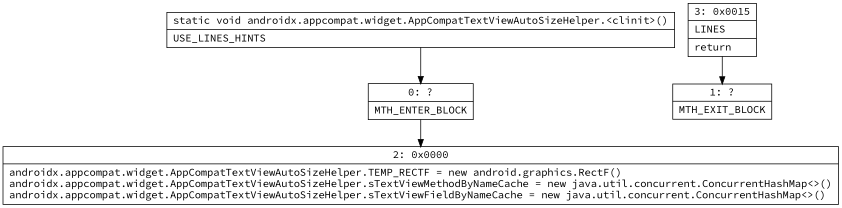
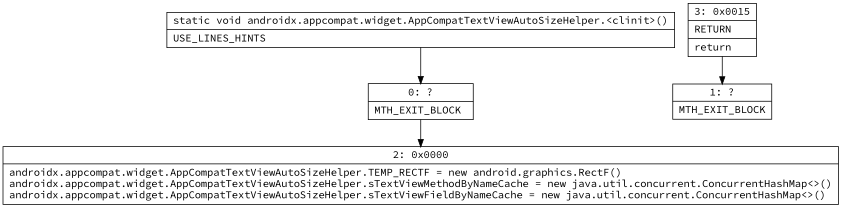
(710, 29) -> (713, 29)
(421, 110) -> (418, 110)
